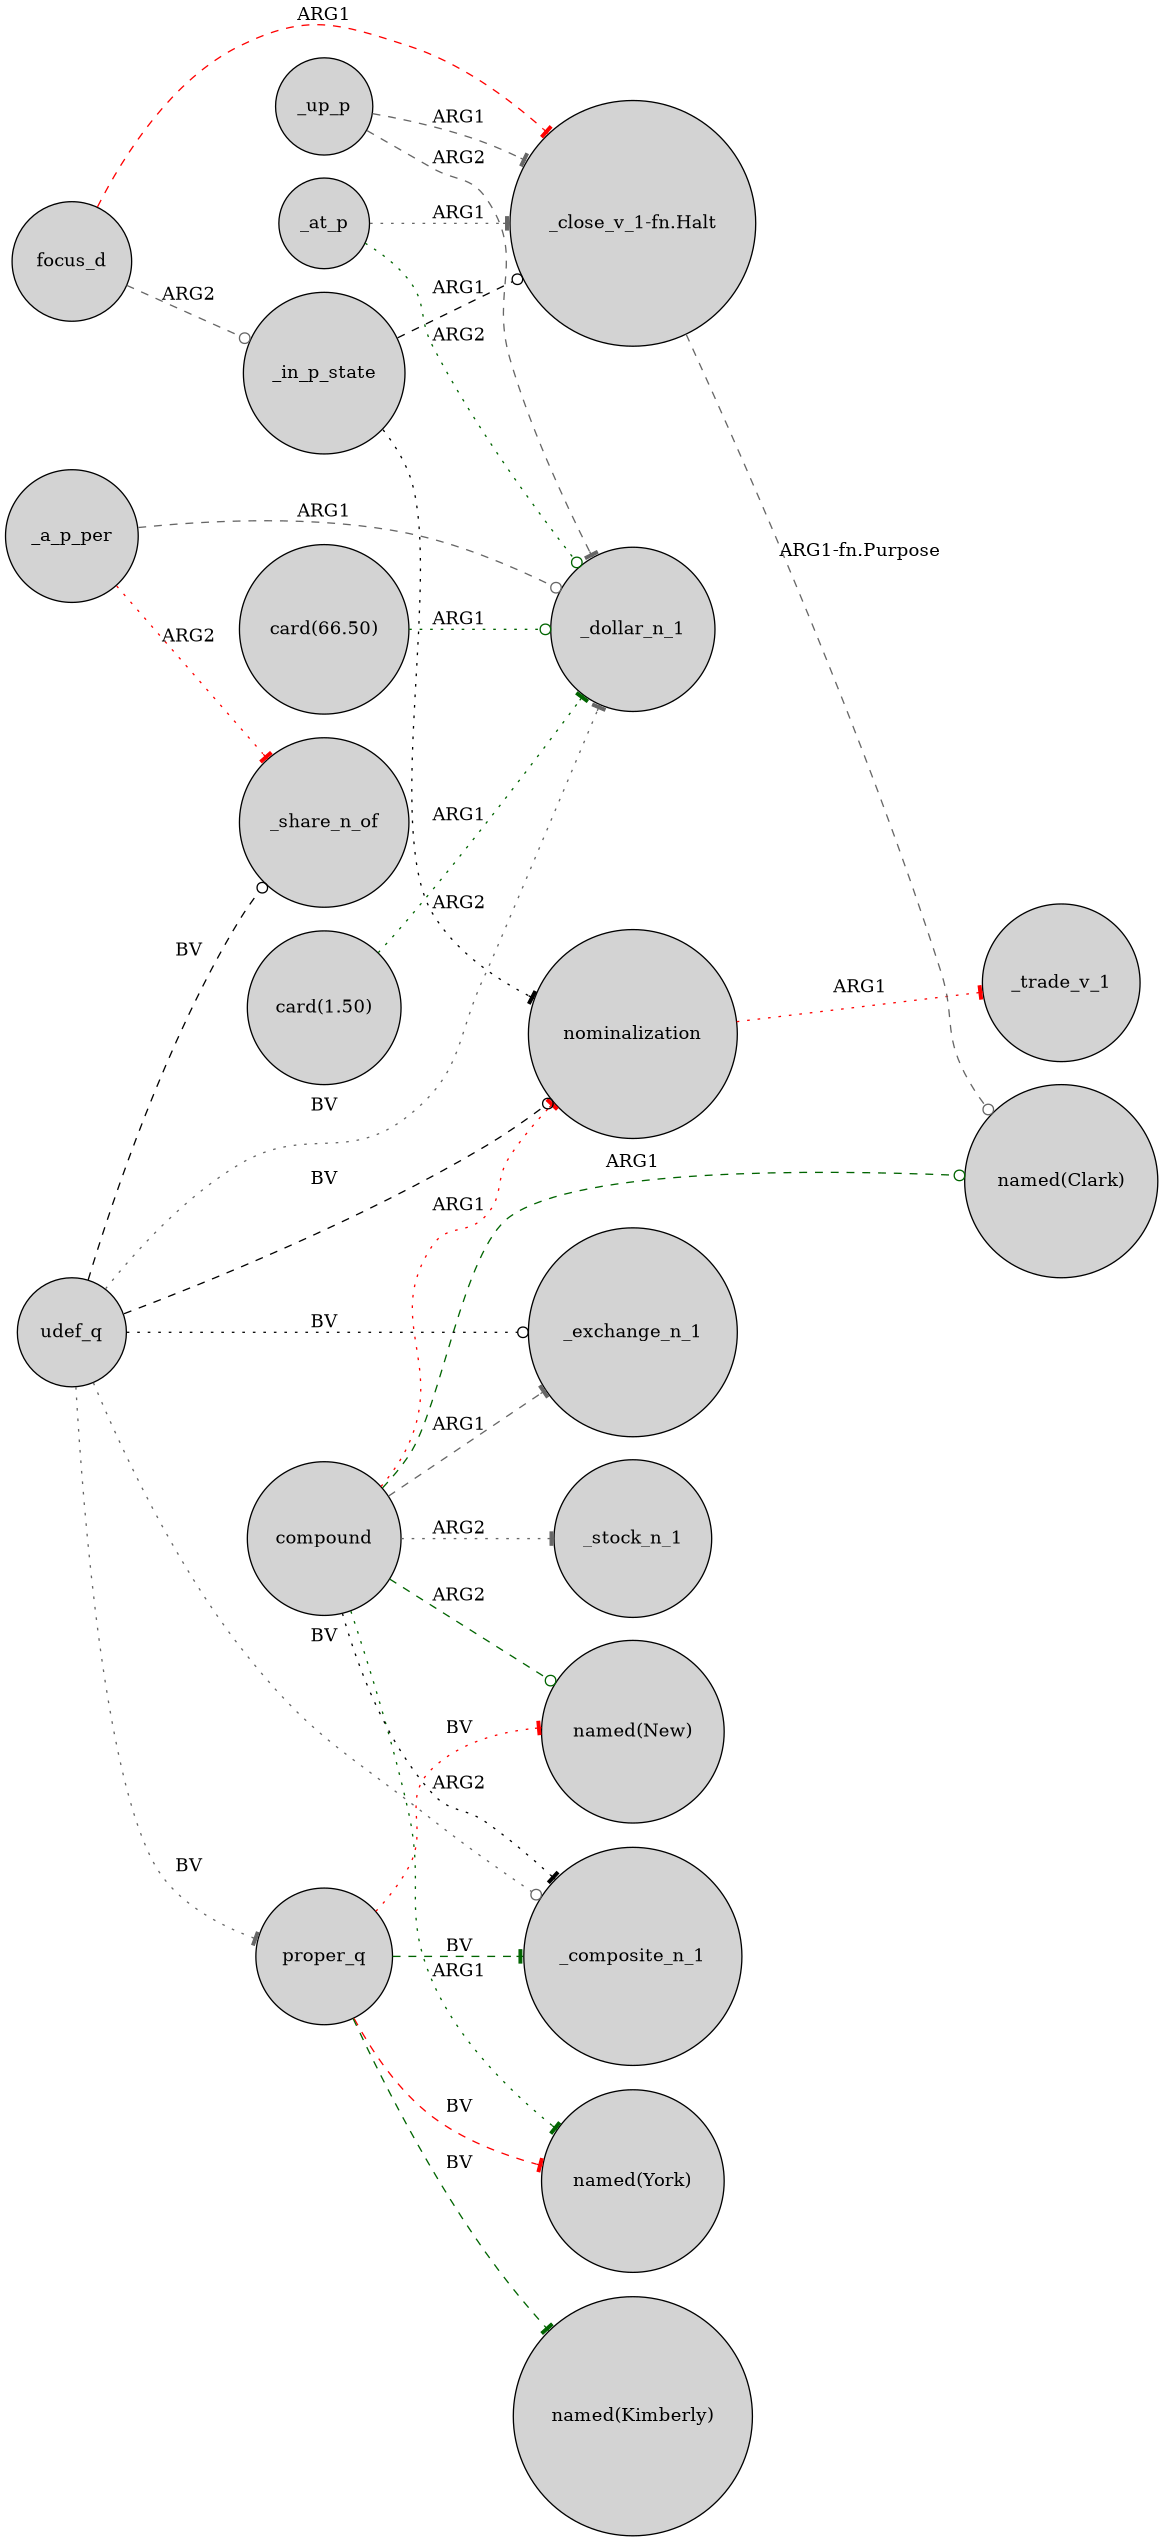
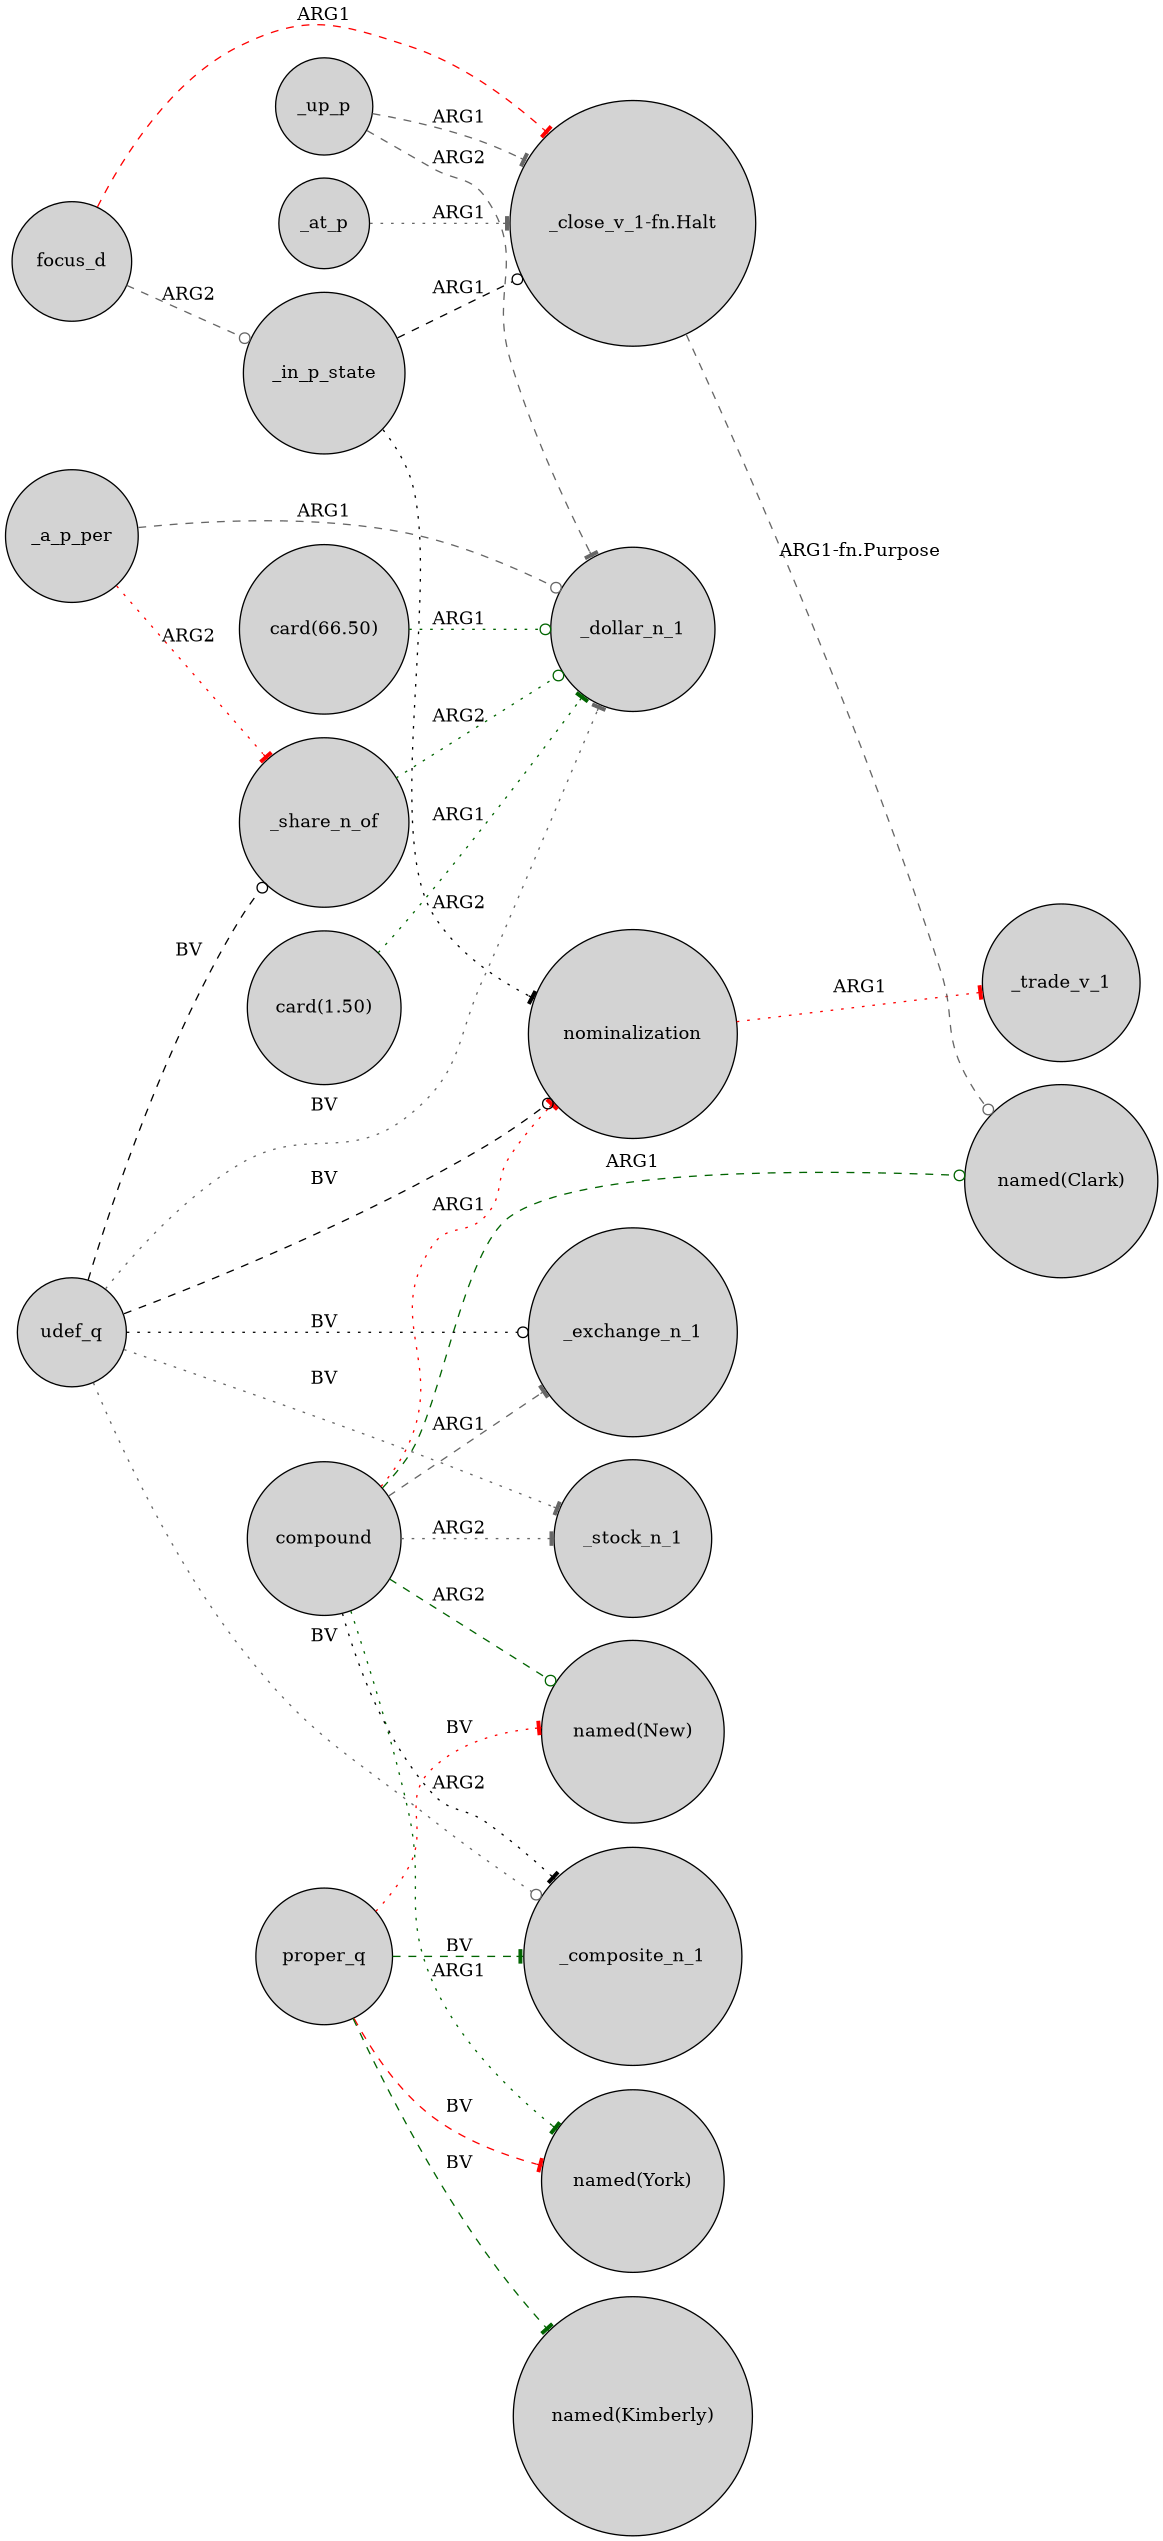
(464, 401) -> (475, 728)
(107, 1690) -> (340, 1425)
